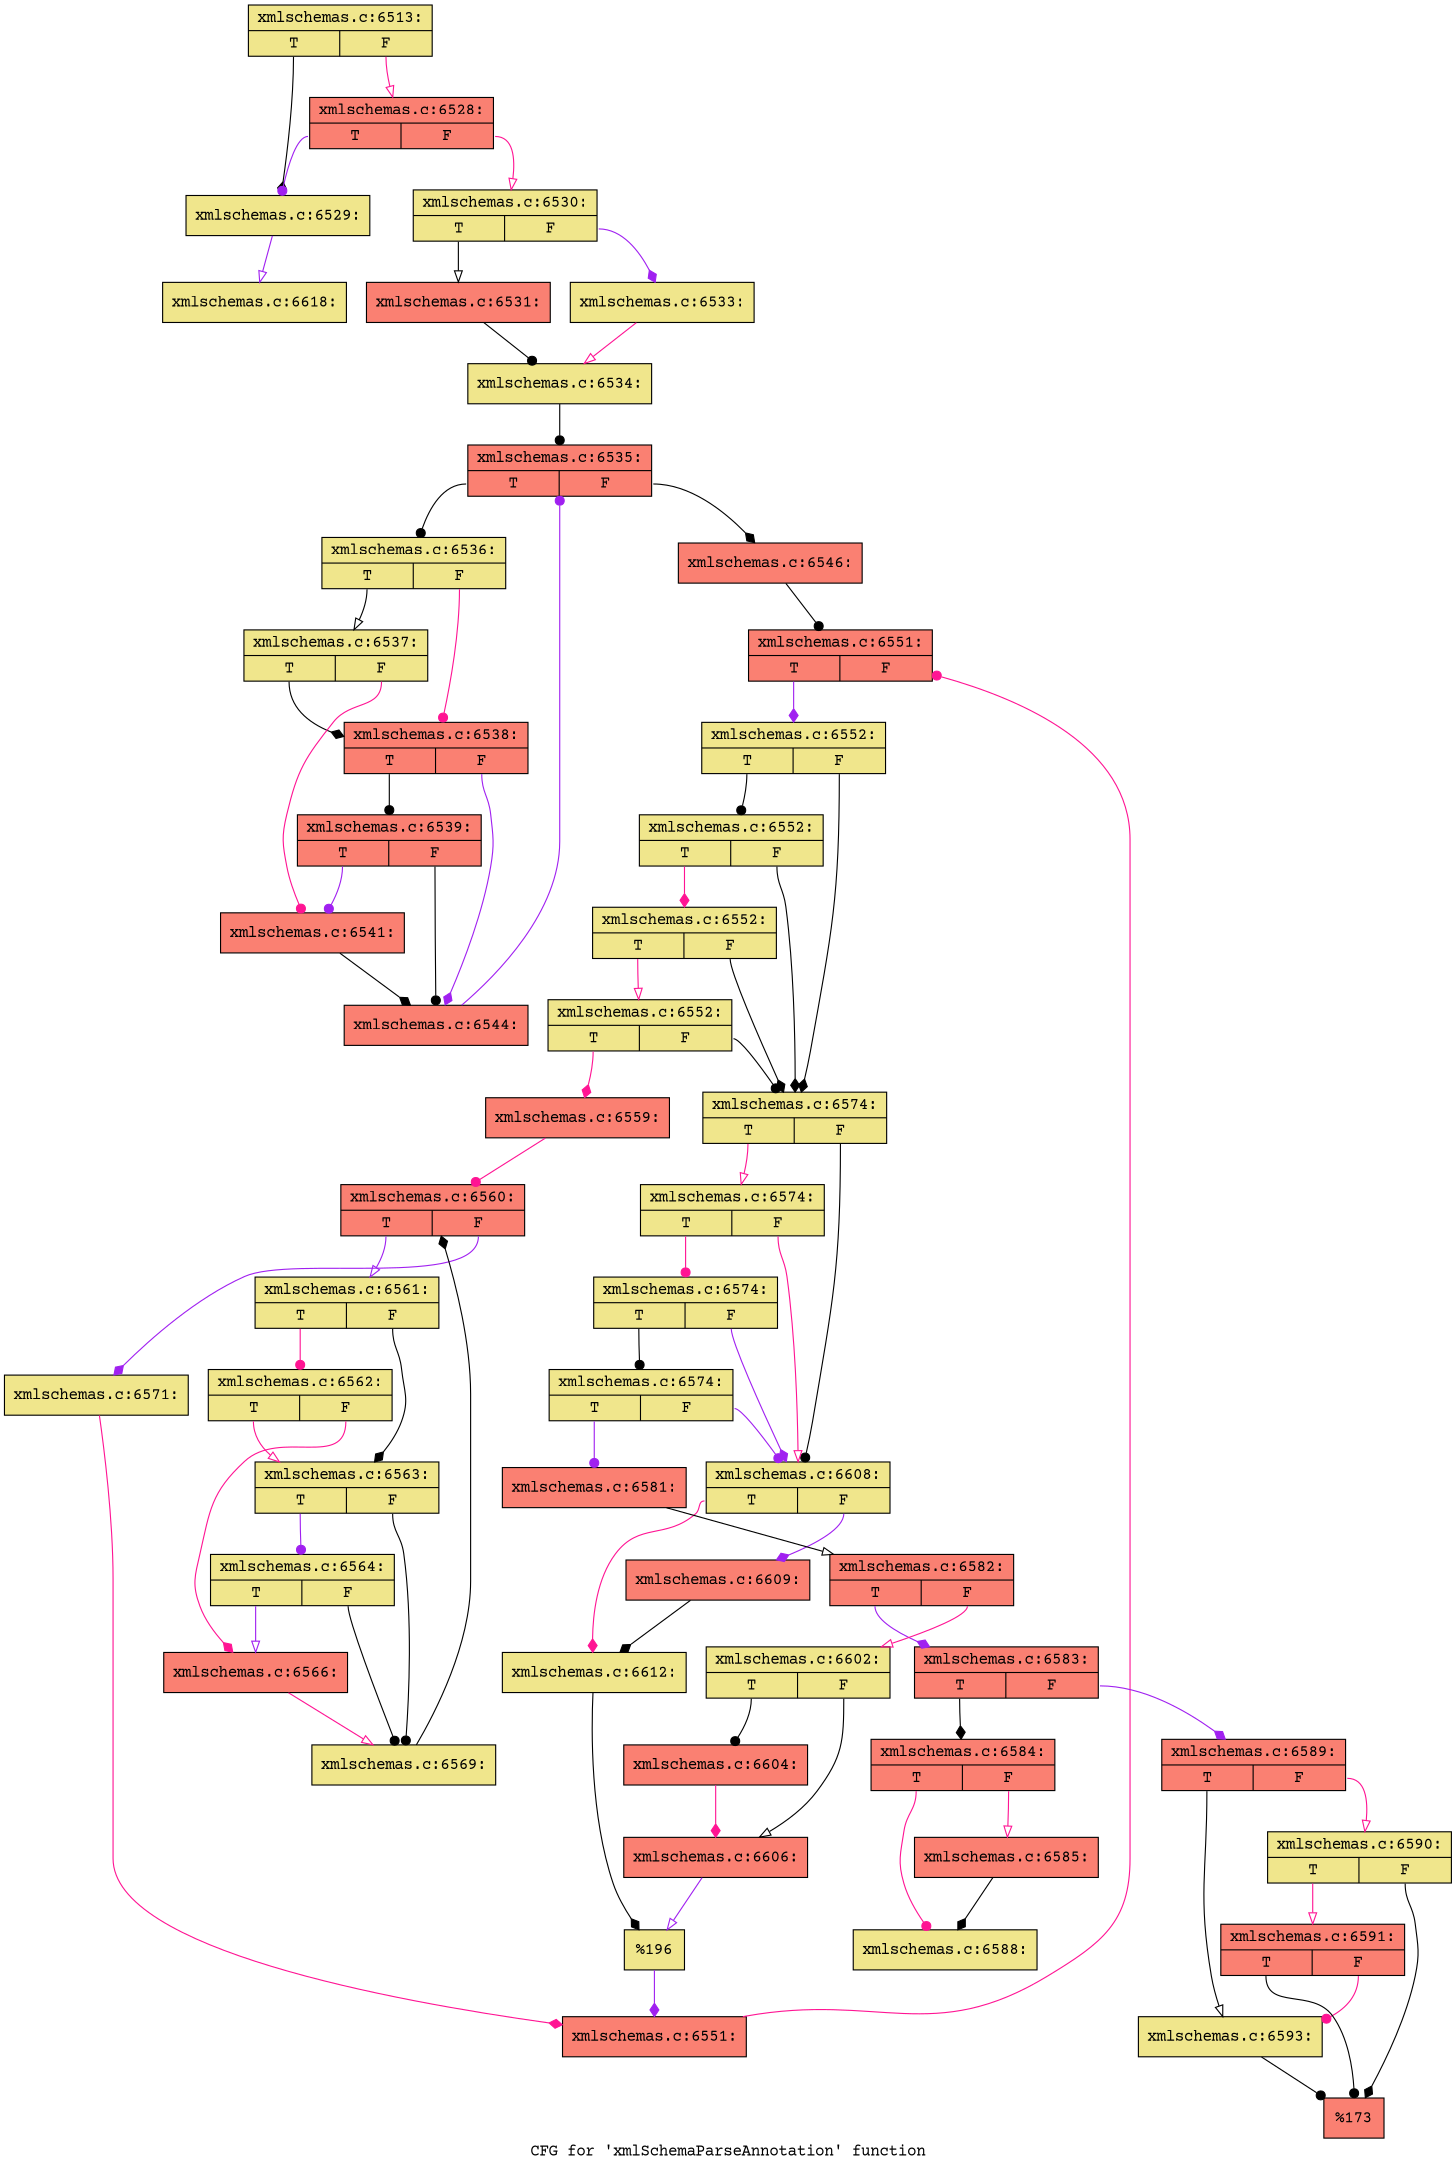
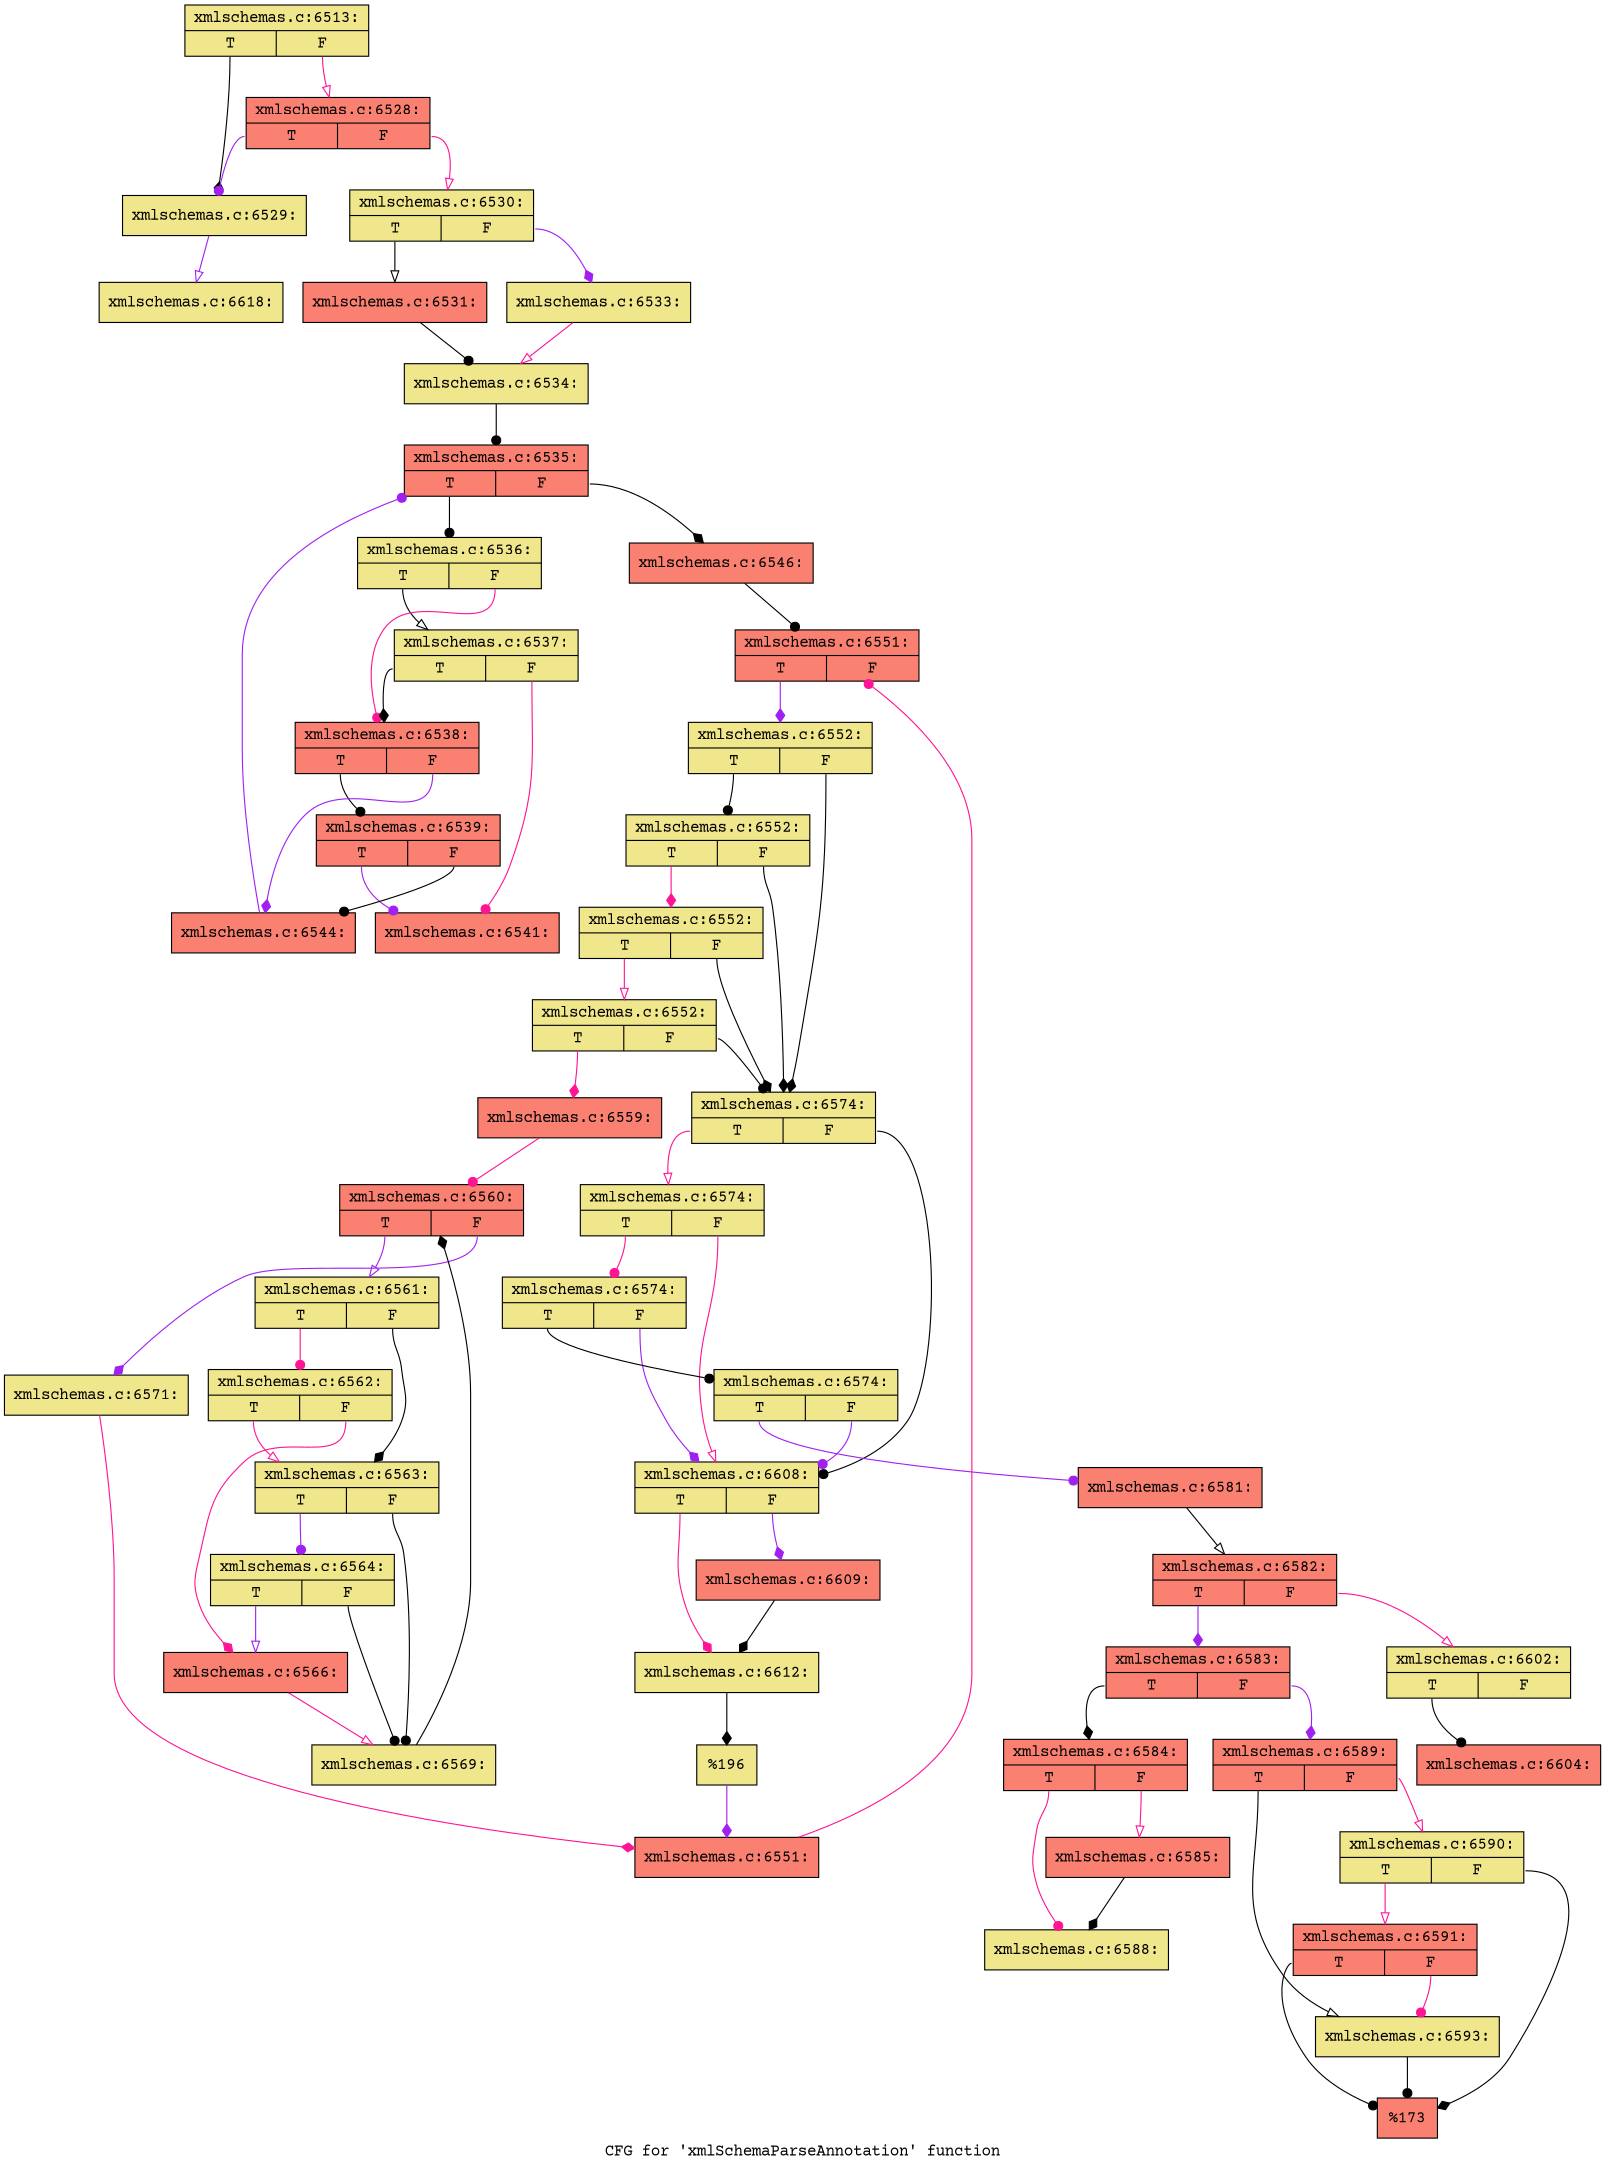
(370, 975) -> none
(716, 1857) -> none
